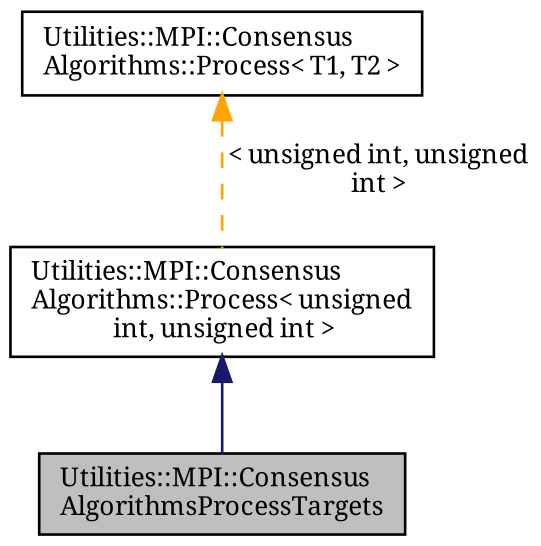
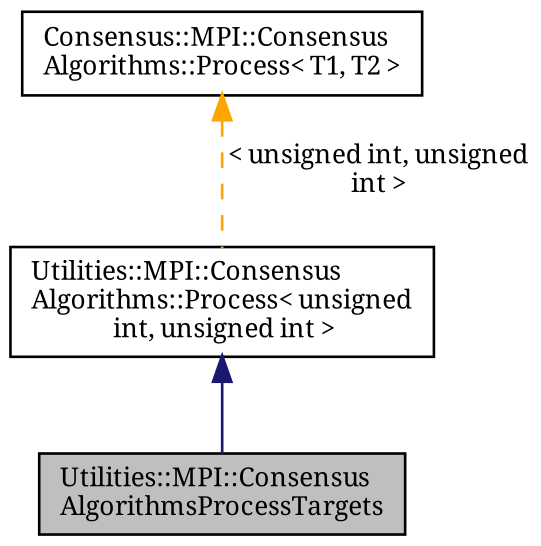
(222, 54) -> (222, 54)
